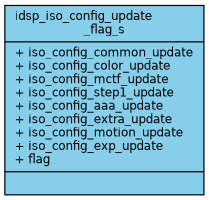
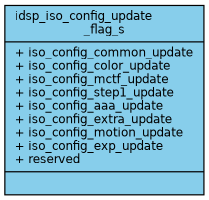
(33, 160) -> (48, 160)
